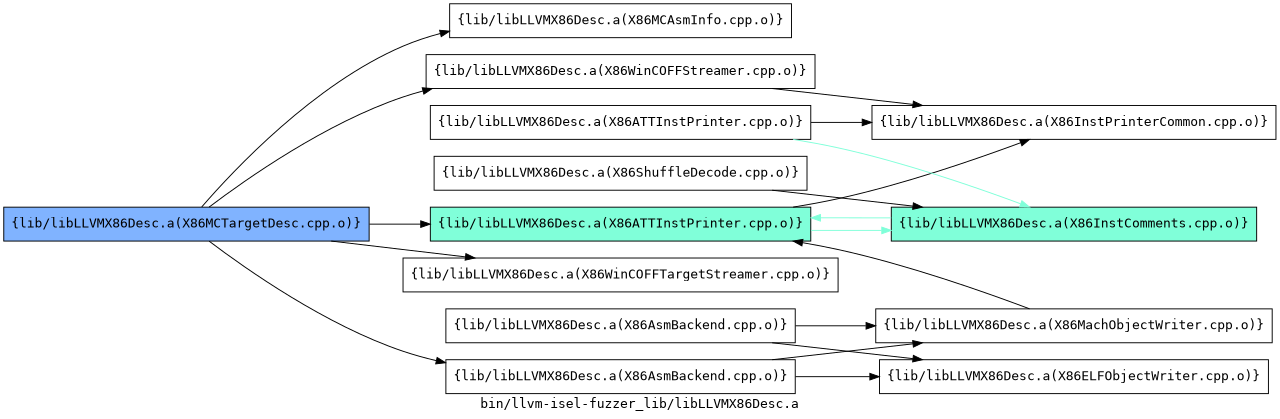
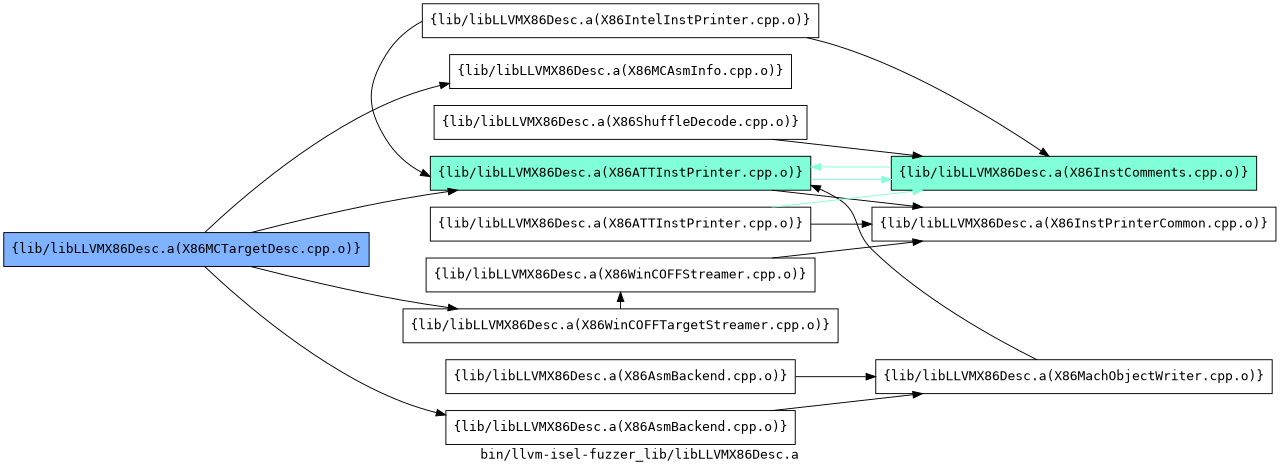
none -> (621, 21)
(311, 140) -> (621, 305)
(1074, 377) -> none
